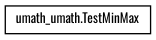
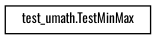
(78, 20) -> (78, 20)
